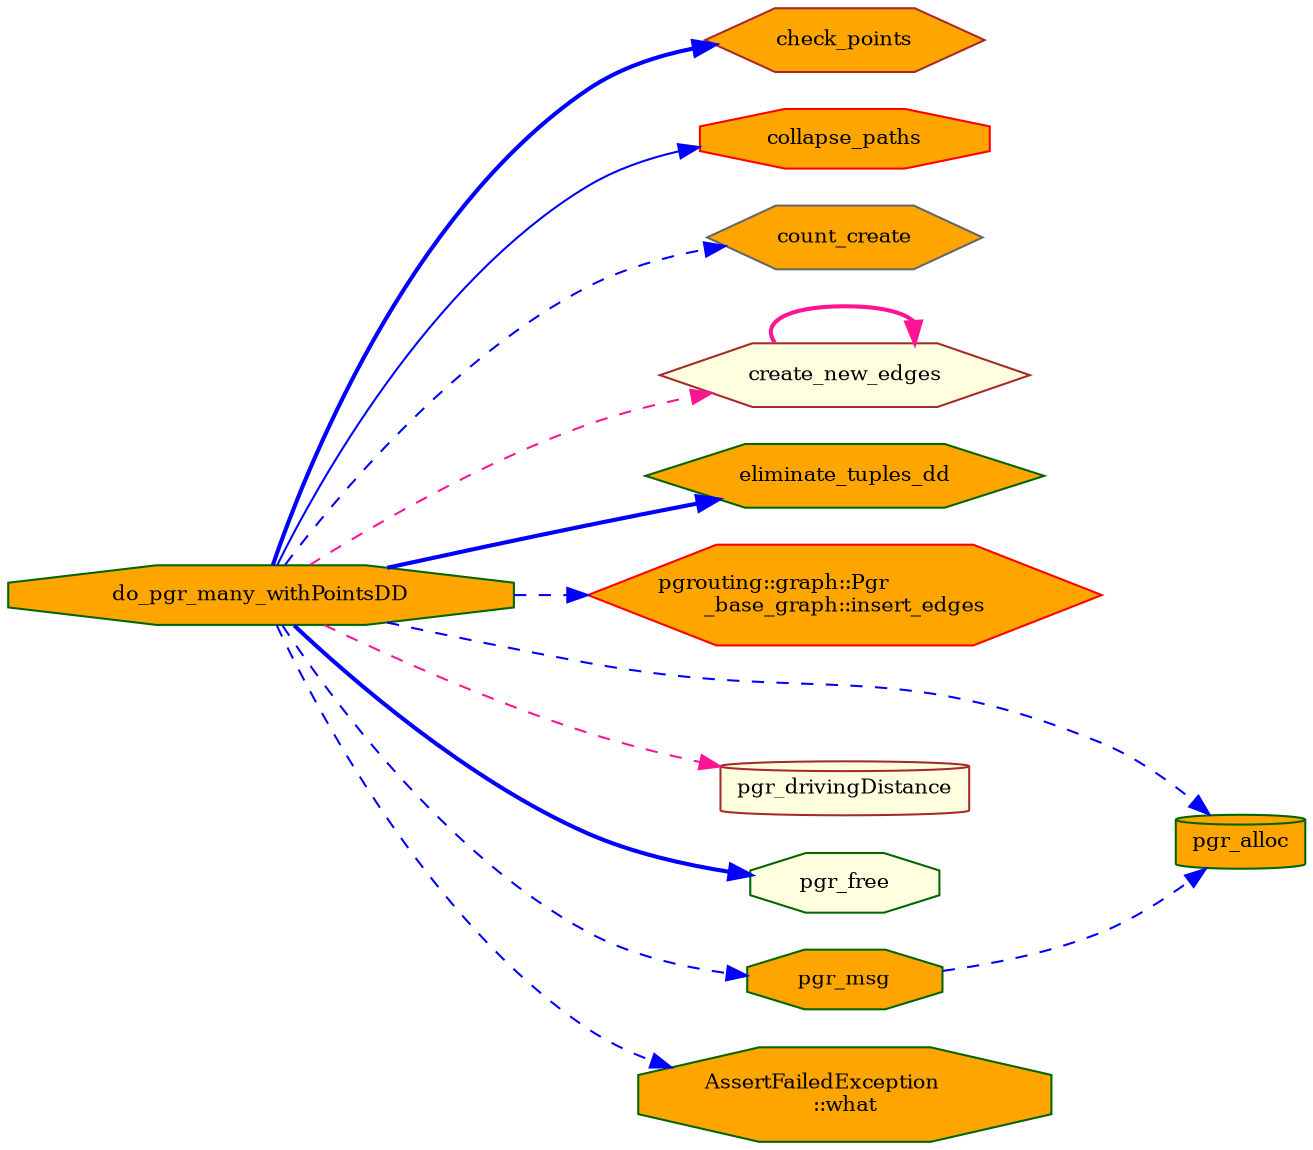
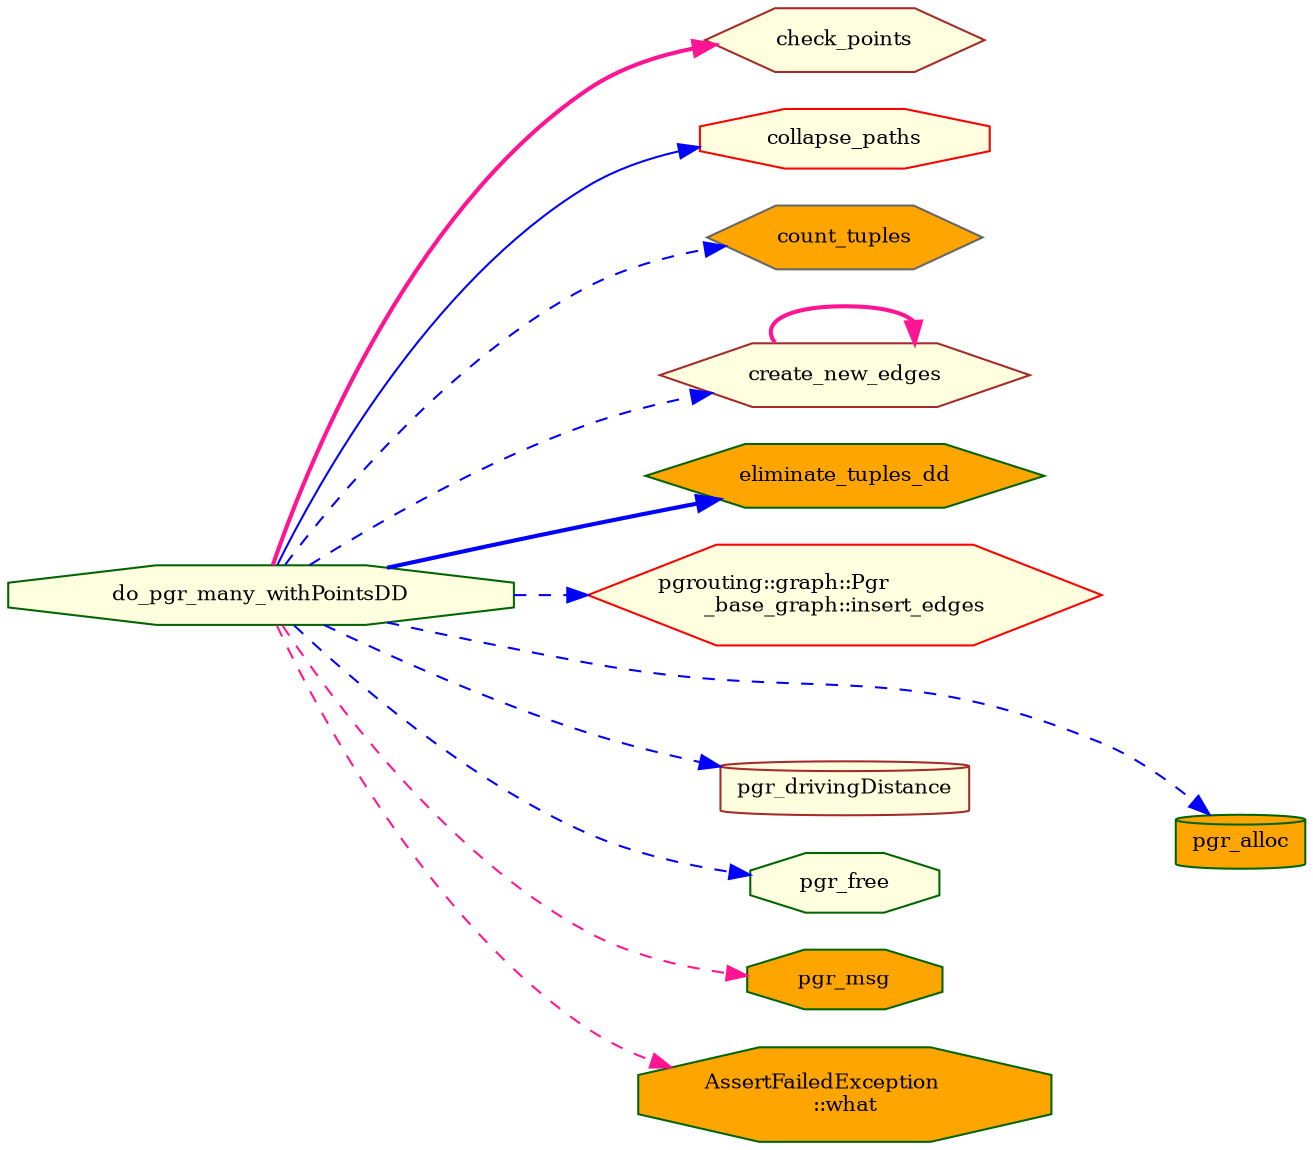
(845, 40) -> (845, 40)
(845, 139) -> (845, 139)
(845, 237) -> (845, 237)
(427, 256) -> (427, 256)
(493, 464) -> (493, 464)
(261, 595) -> (261, 595)
(845, 595) -> (845, 595)
(508, 705) -> (508, 705)
(494, 783) -> (494, 783)
(470, 847) -> (470, 847)
(429, 875) -> (429, 875)
(1072, 943) -> none
